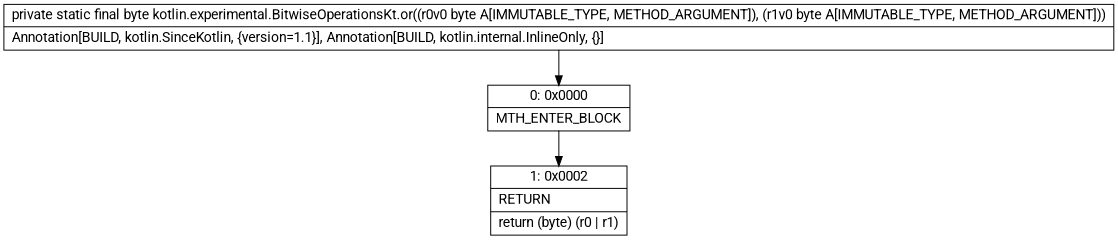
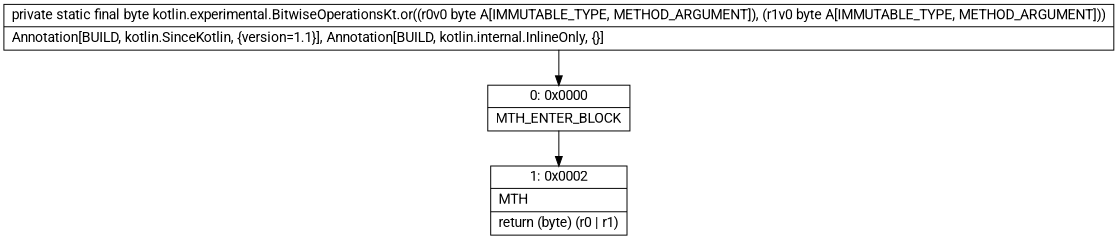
(525, 200) -> (514, 200)
